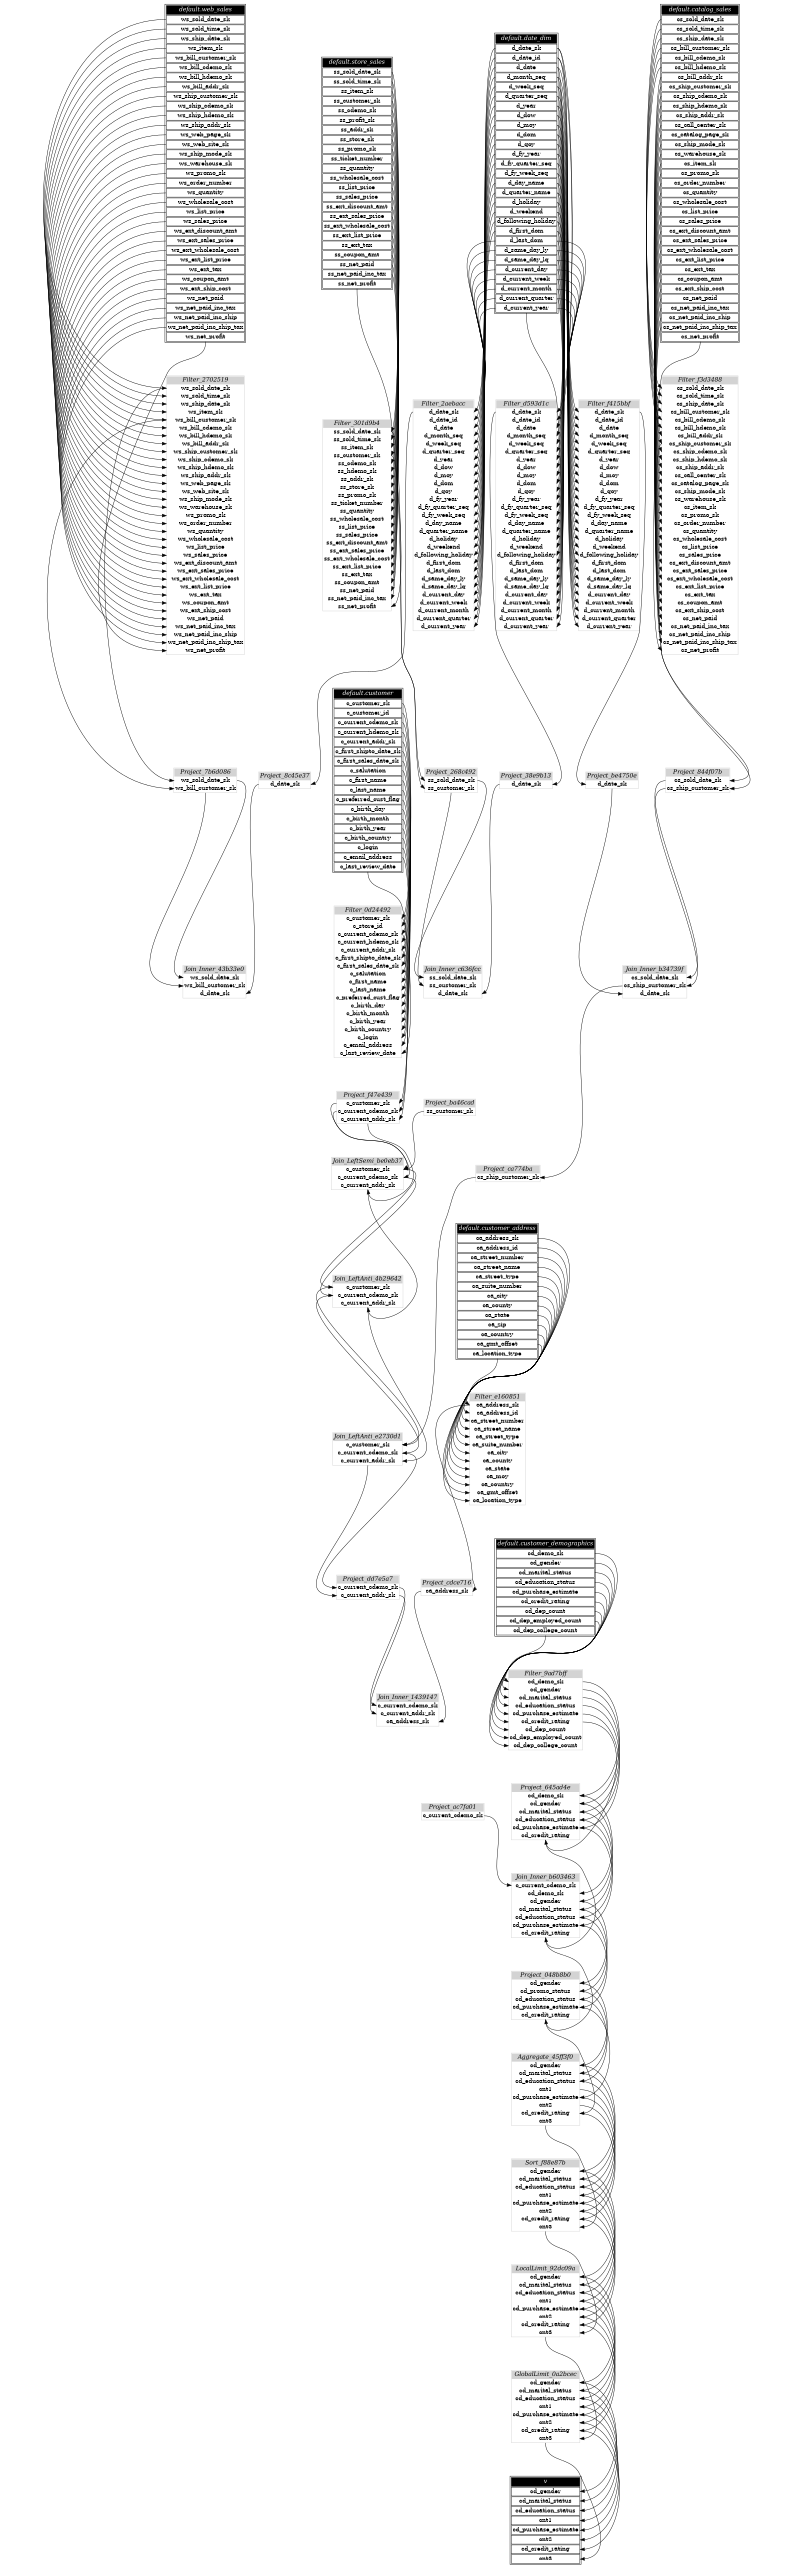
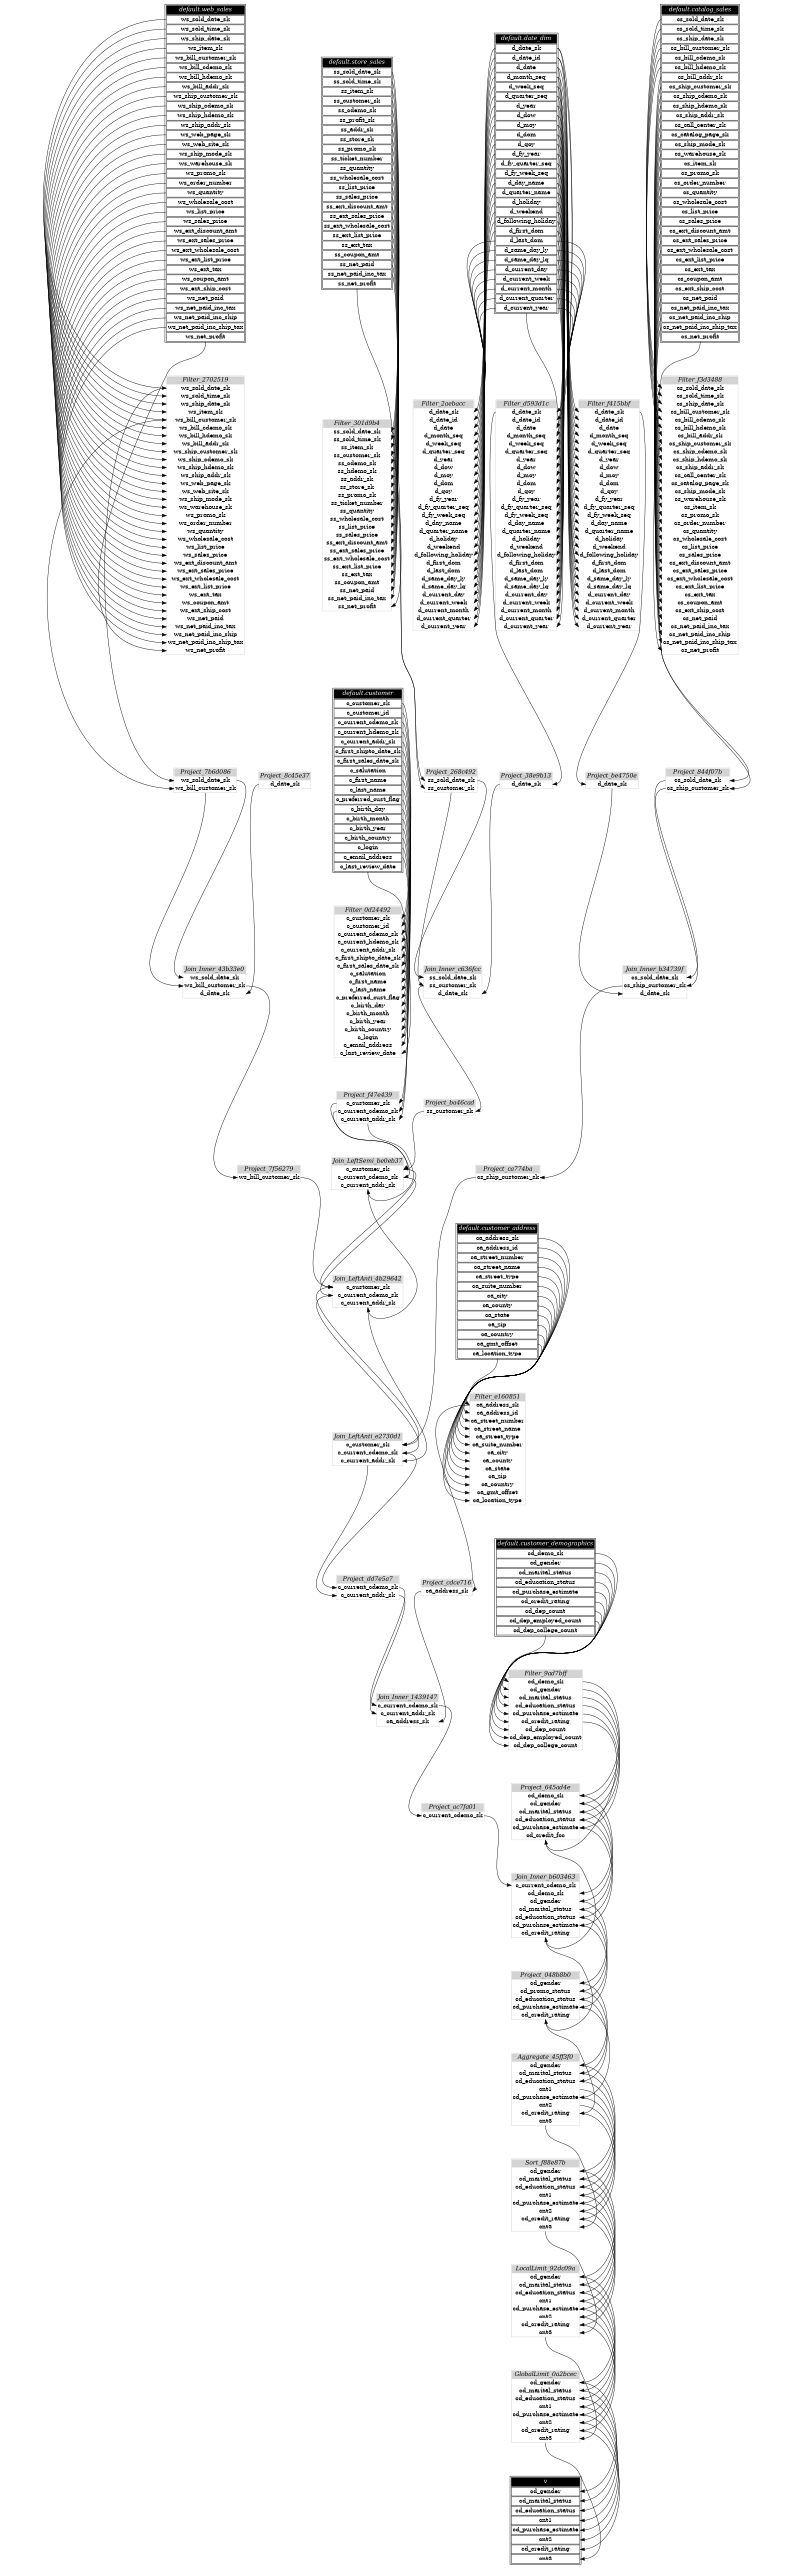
(405, 628) -> none
(368, 926) -> (368, 926)
none -> (449, 1047)
none -> (269, 1173)
(497, 1477) -> (497, 1477)
none -> (431, 1759)
(546, 1835) -> (546, 1835)
